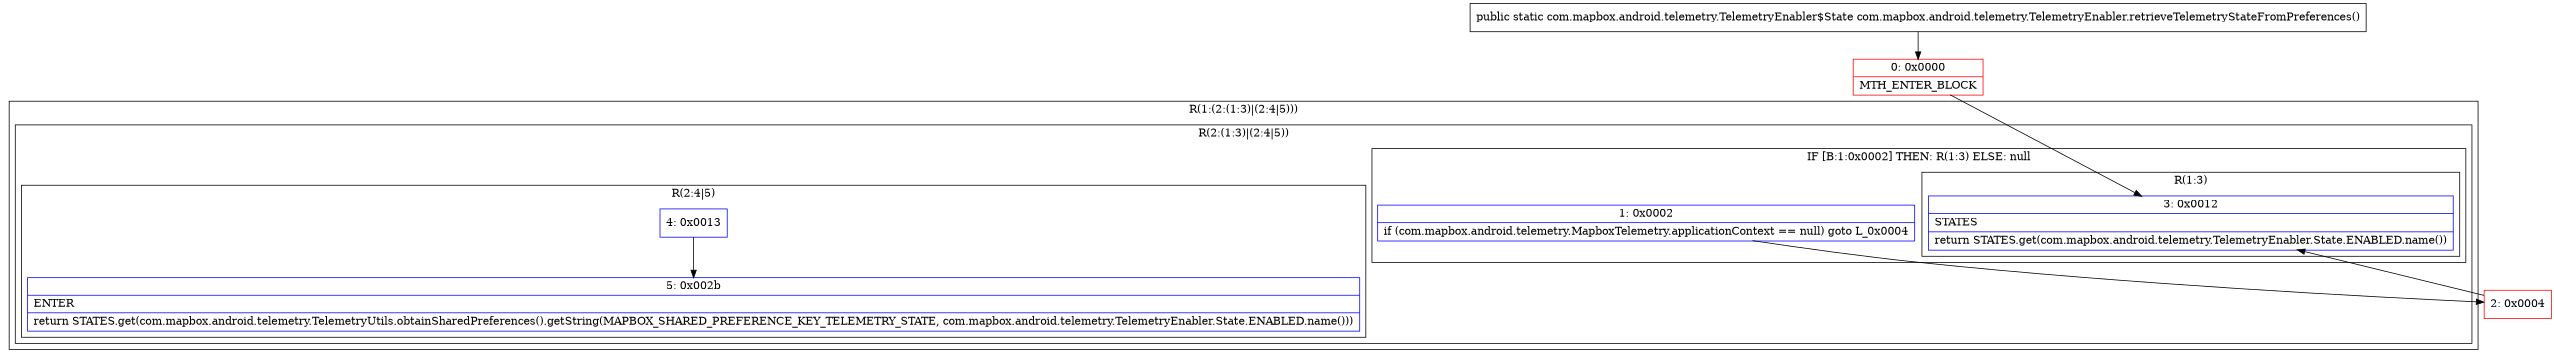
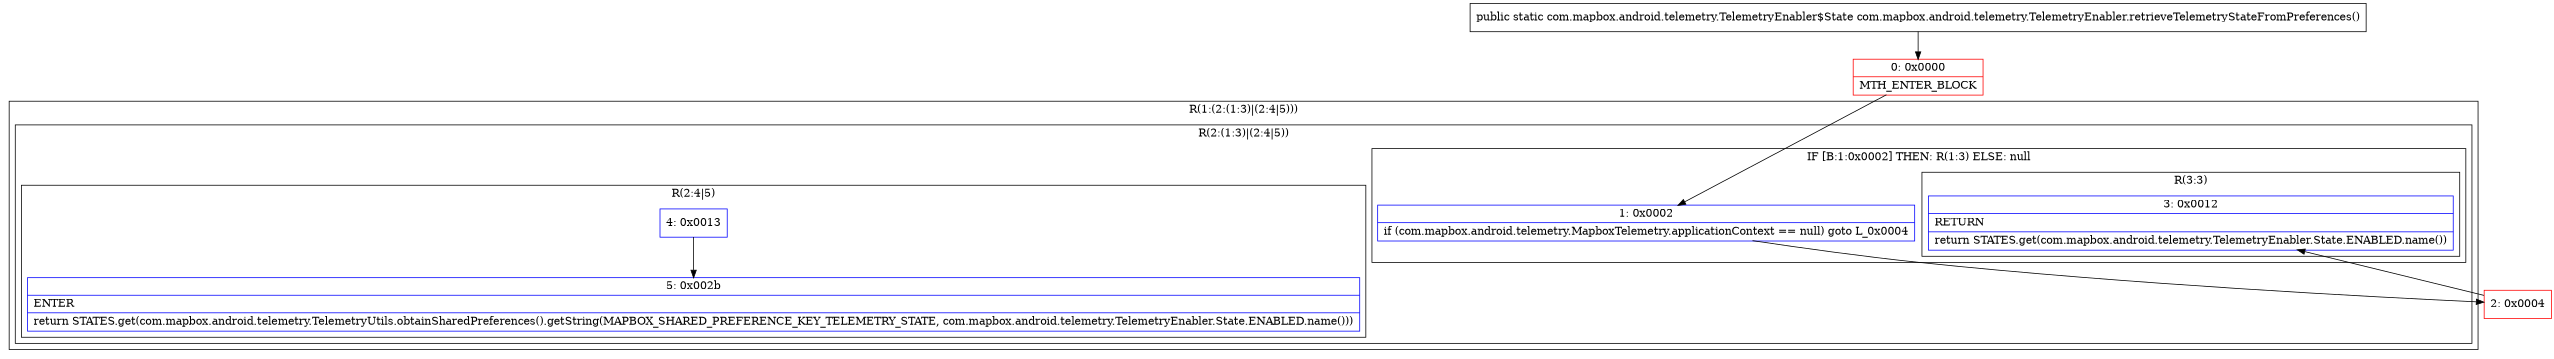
(2042, 144) -> (1796, 143)
(2191, 181) -> (2191, 181)
(1956, 222) -> (1959, 222)
